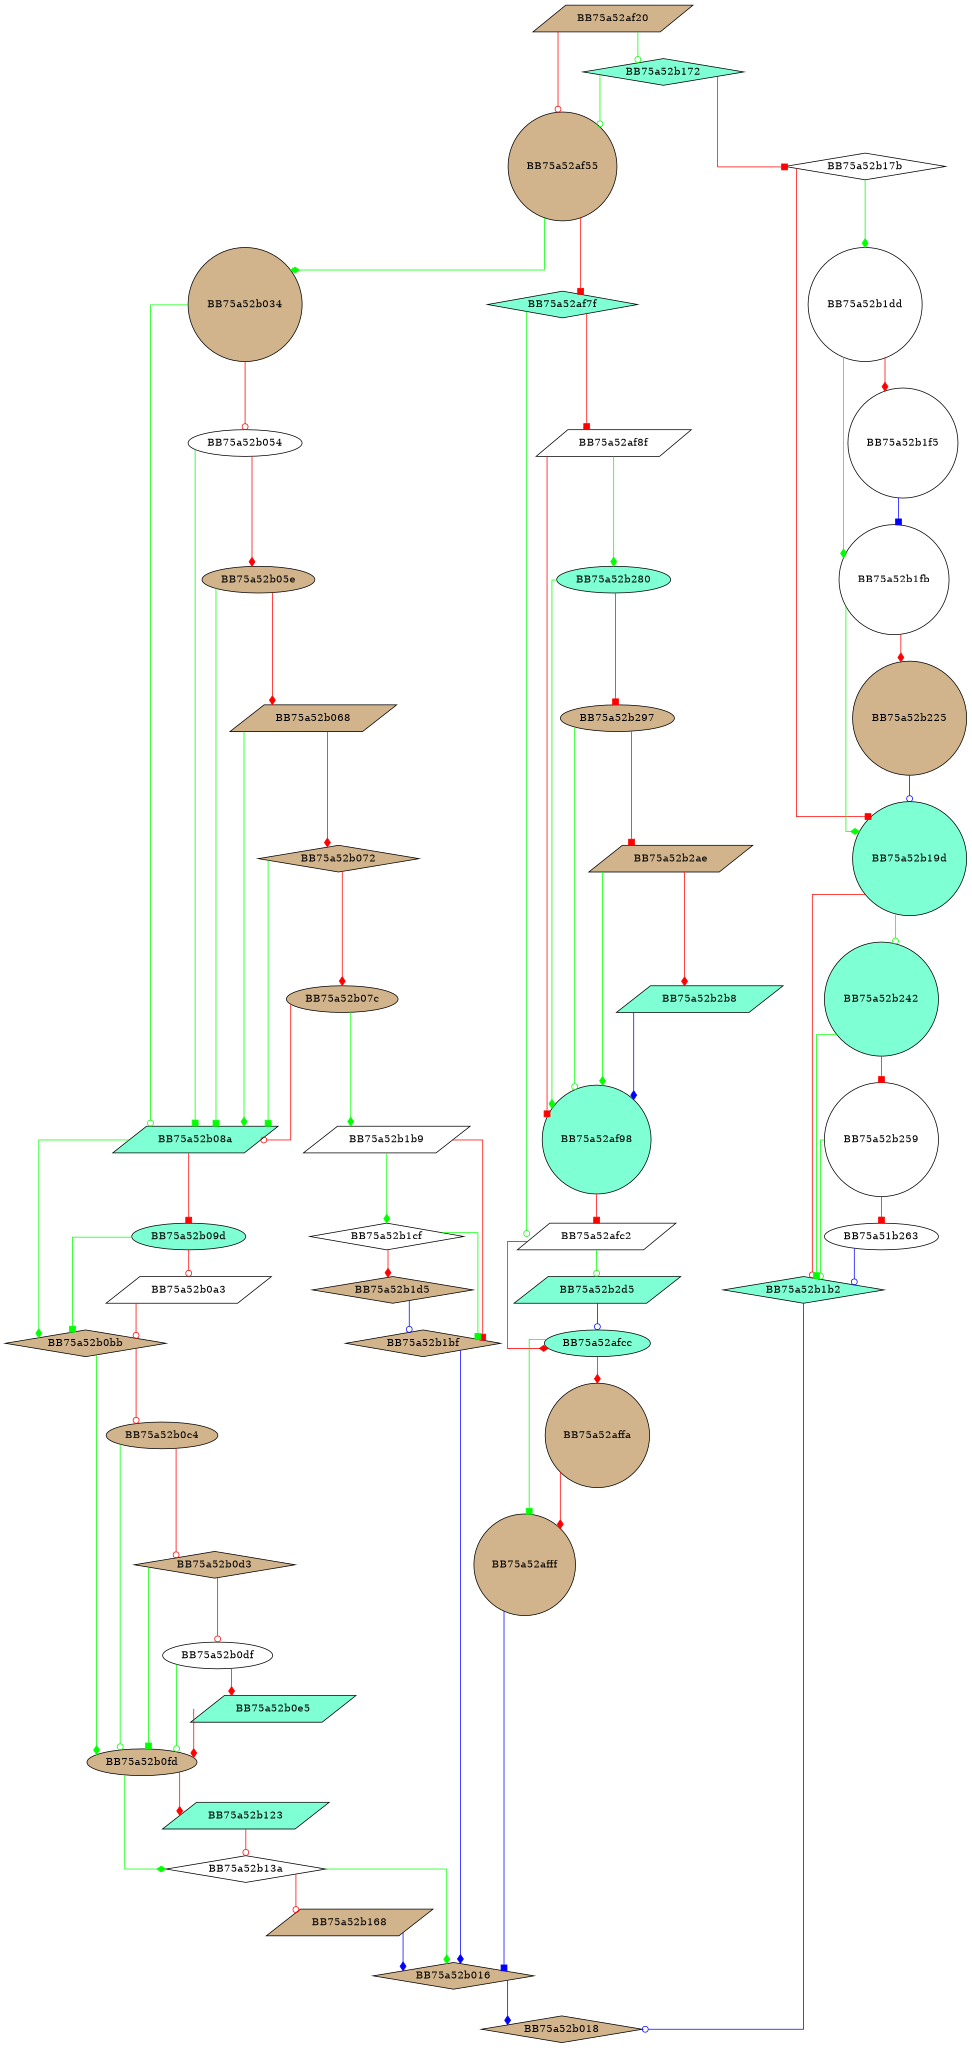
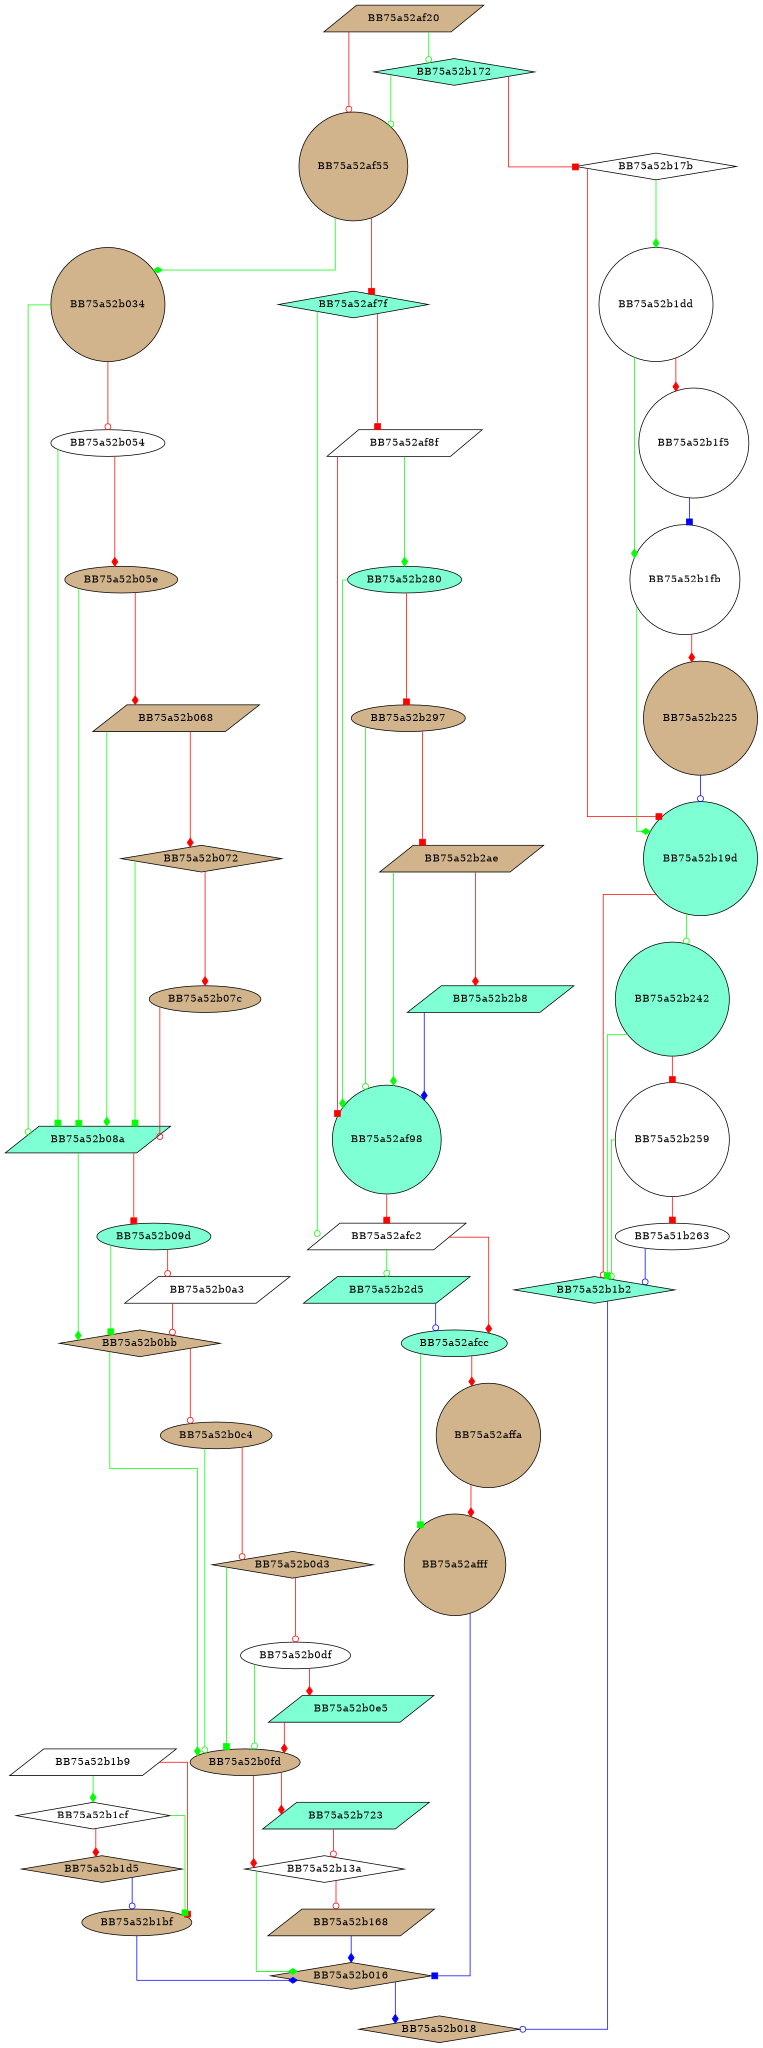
(351, 1065) -> none
(423, 1343) -> (137, 1922)
(246, 1816) -> (346, 1816)
(125, 1838) -> (254, 1817)
